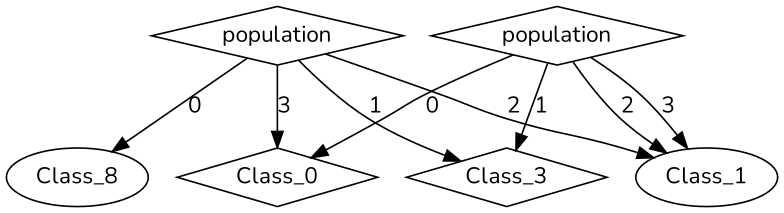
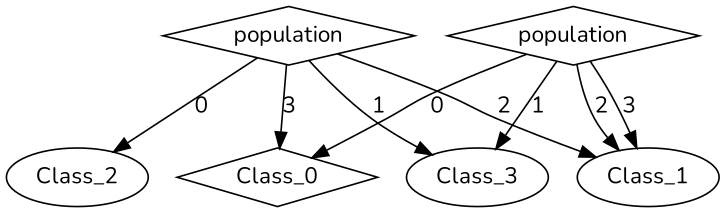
(77, 177) -> (77, 177)
(507, 177) -> (477, 177)
